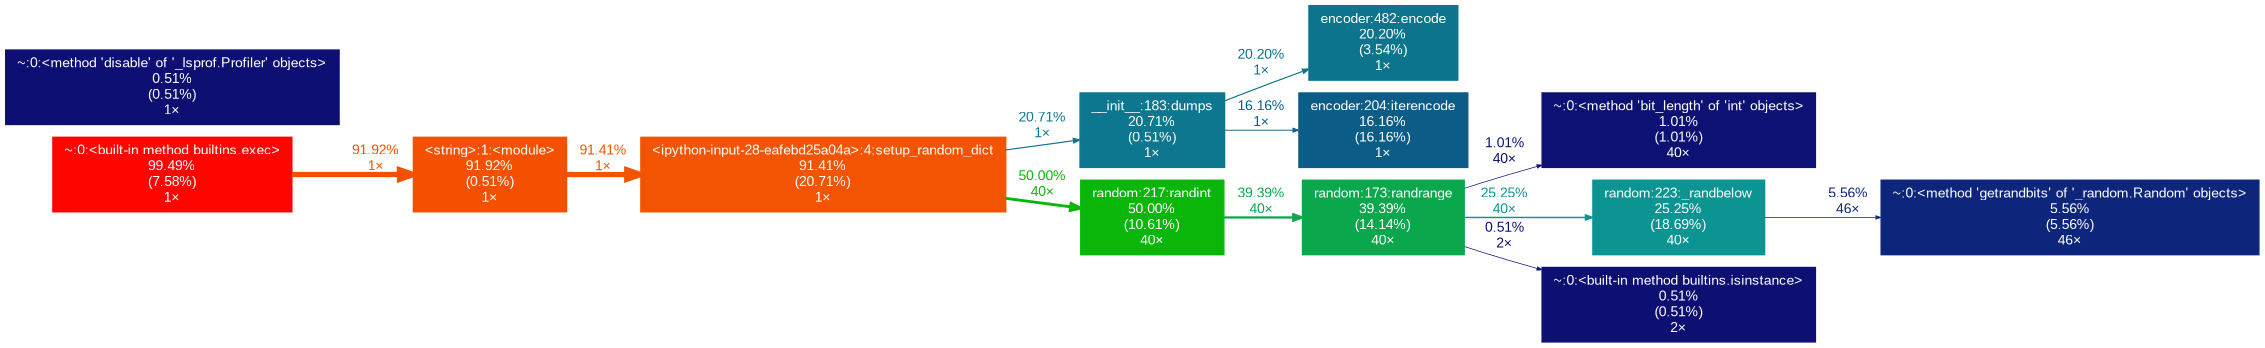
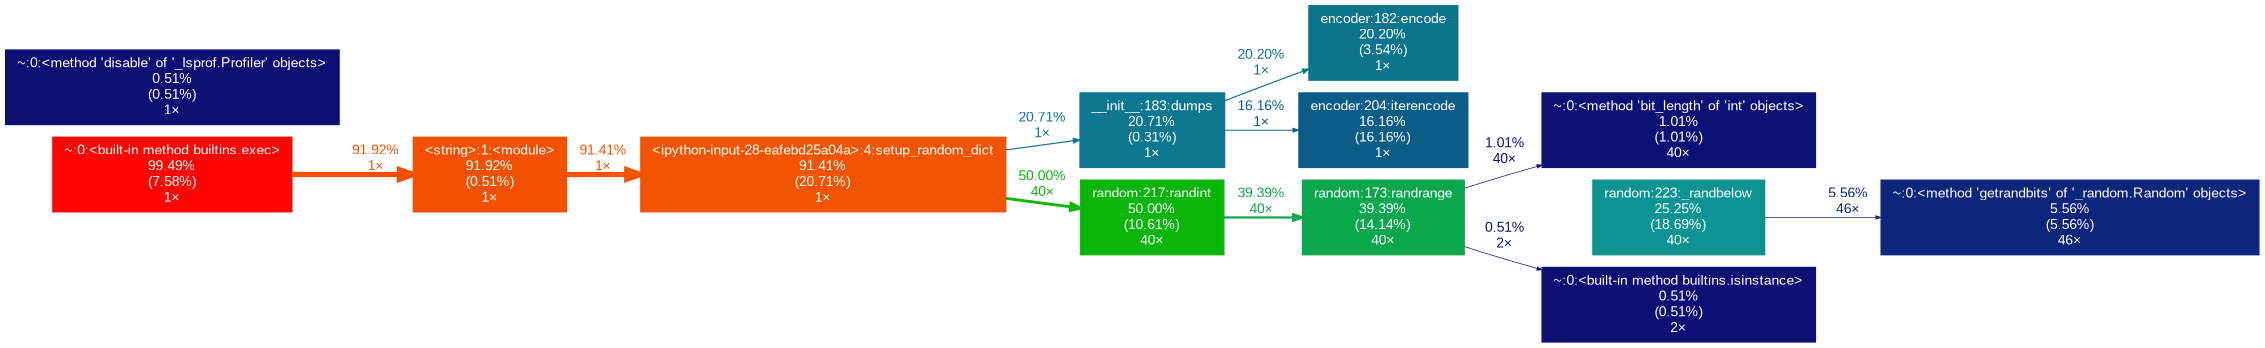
(1383, 43) -> (1383, 43)
(1152, 130) -> (1152, 130)
(1525, 217) -> none
